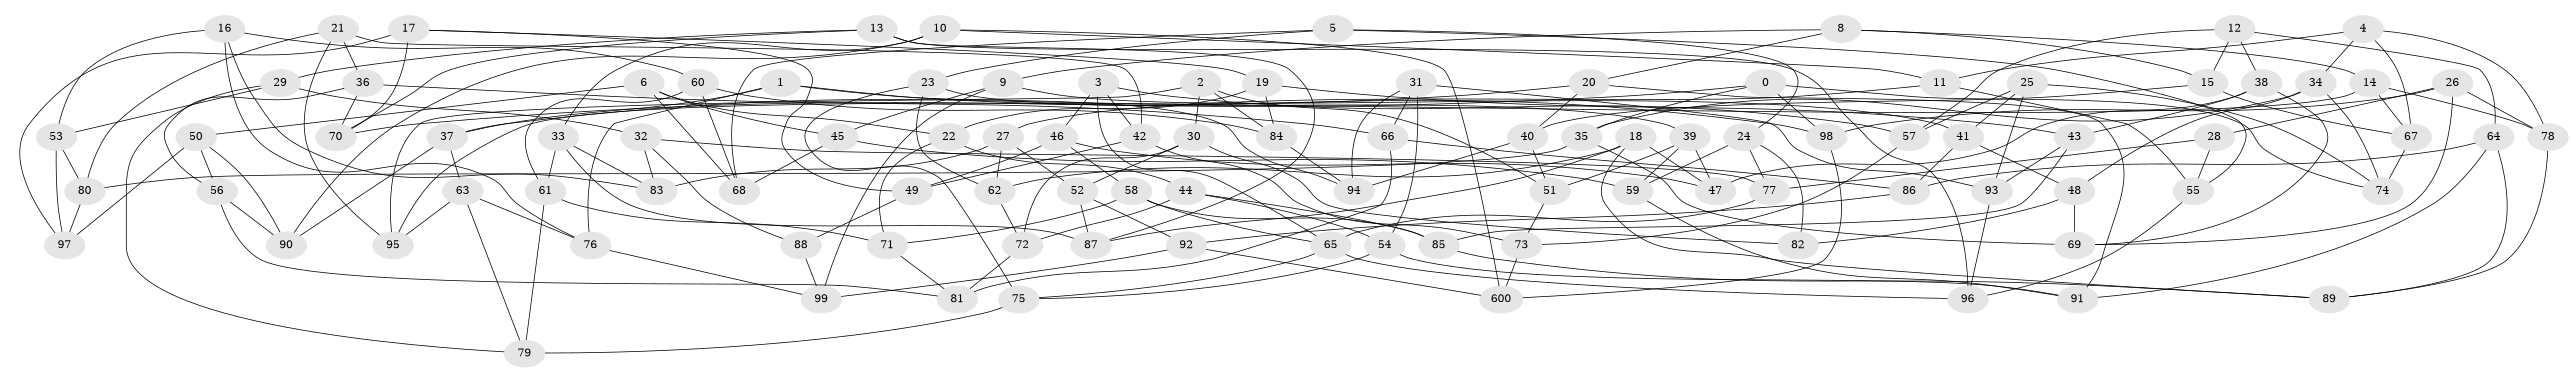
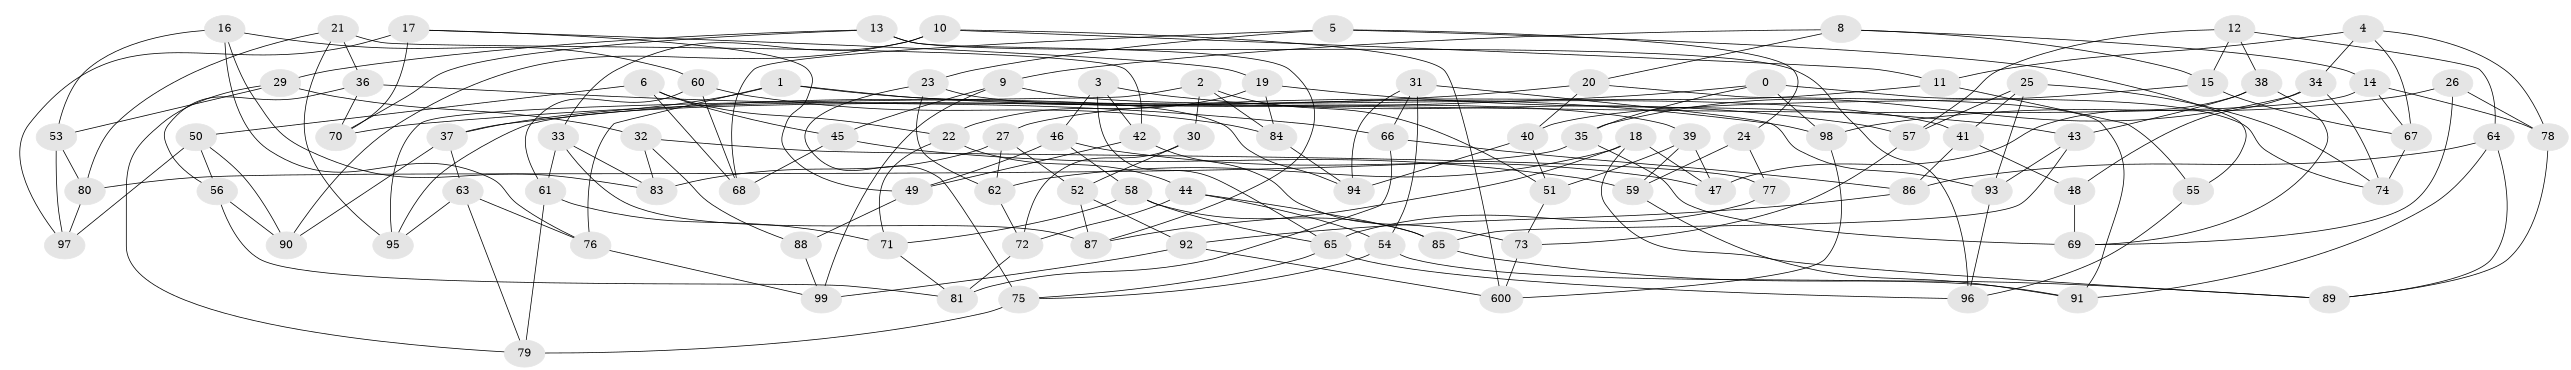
(2214, 137) -> none
(1798, 245) -> none
